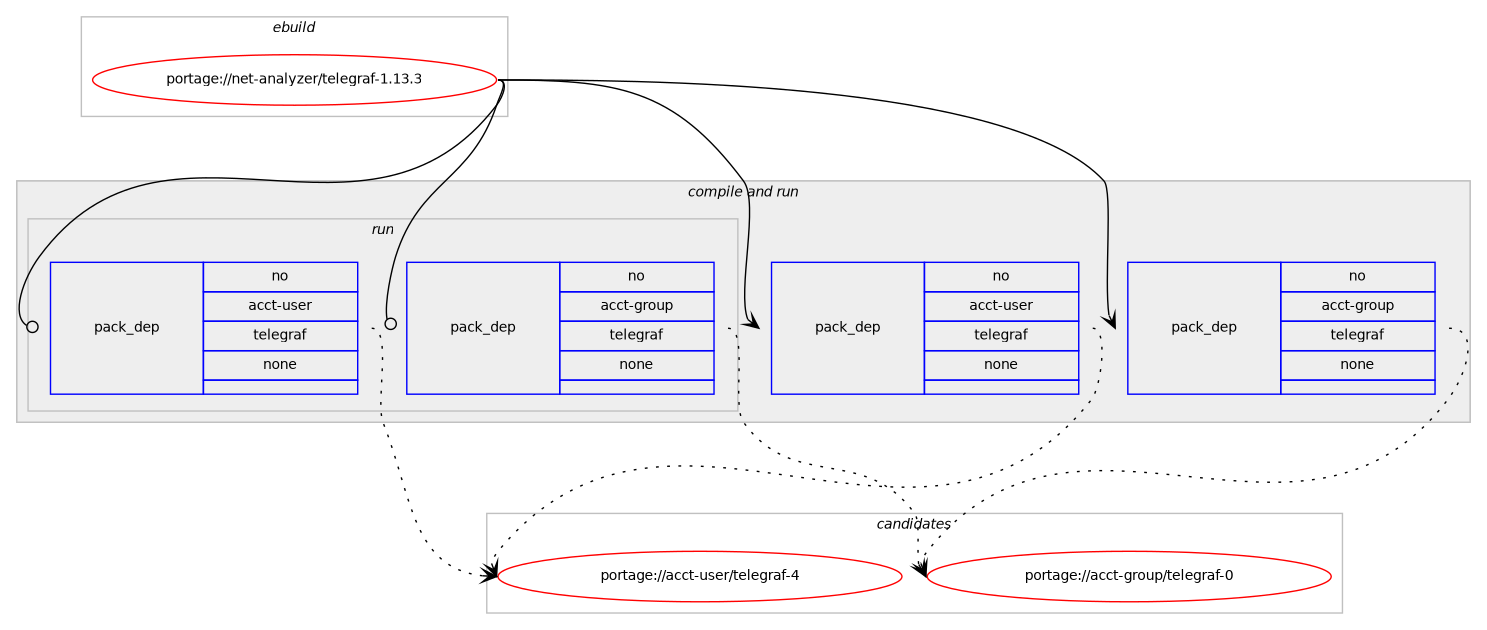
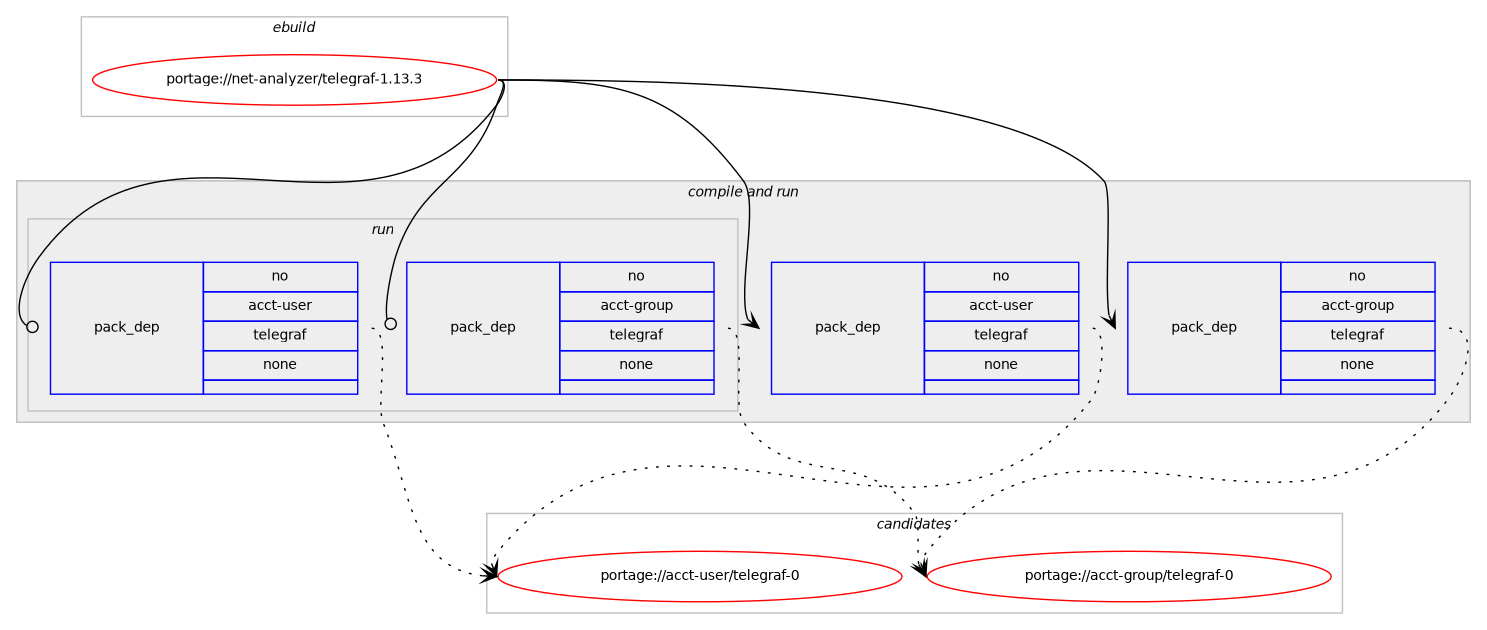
(700, 577) -> (700, 577)
